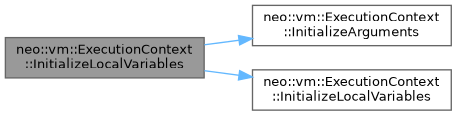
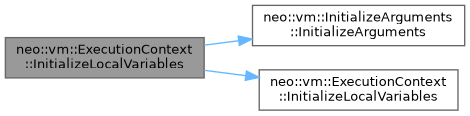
(352, 26) -> (359, 26)
